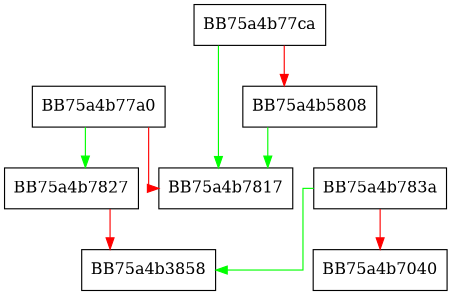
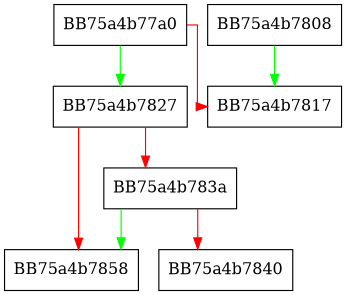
(260, 25) -> none
(310, 107) -> (275, 25)
none -> (146, 142)
(149, 270) -> (71, 270)
(380, 270) -> (226, 270)
